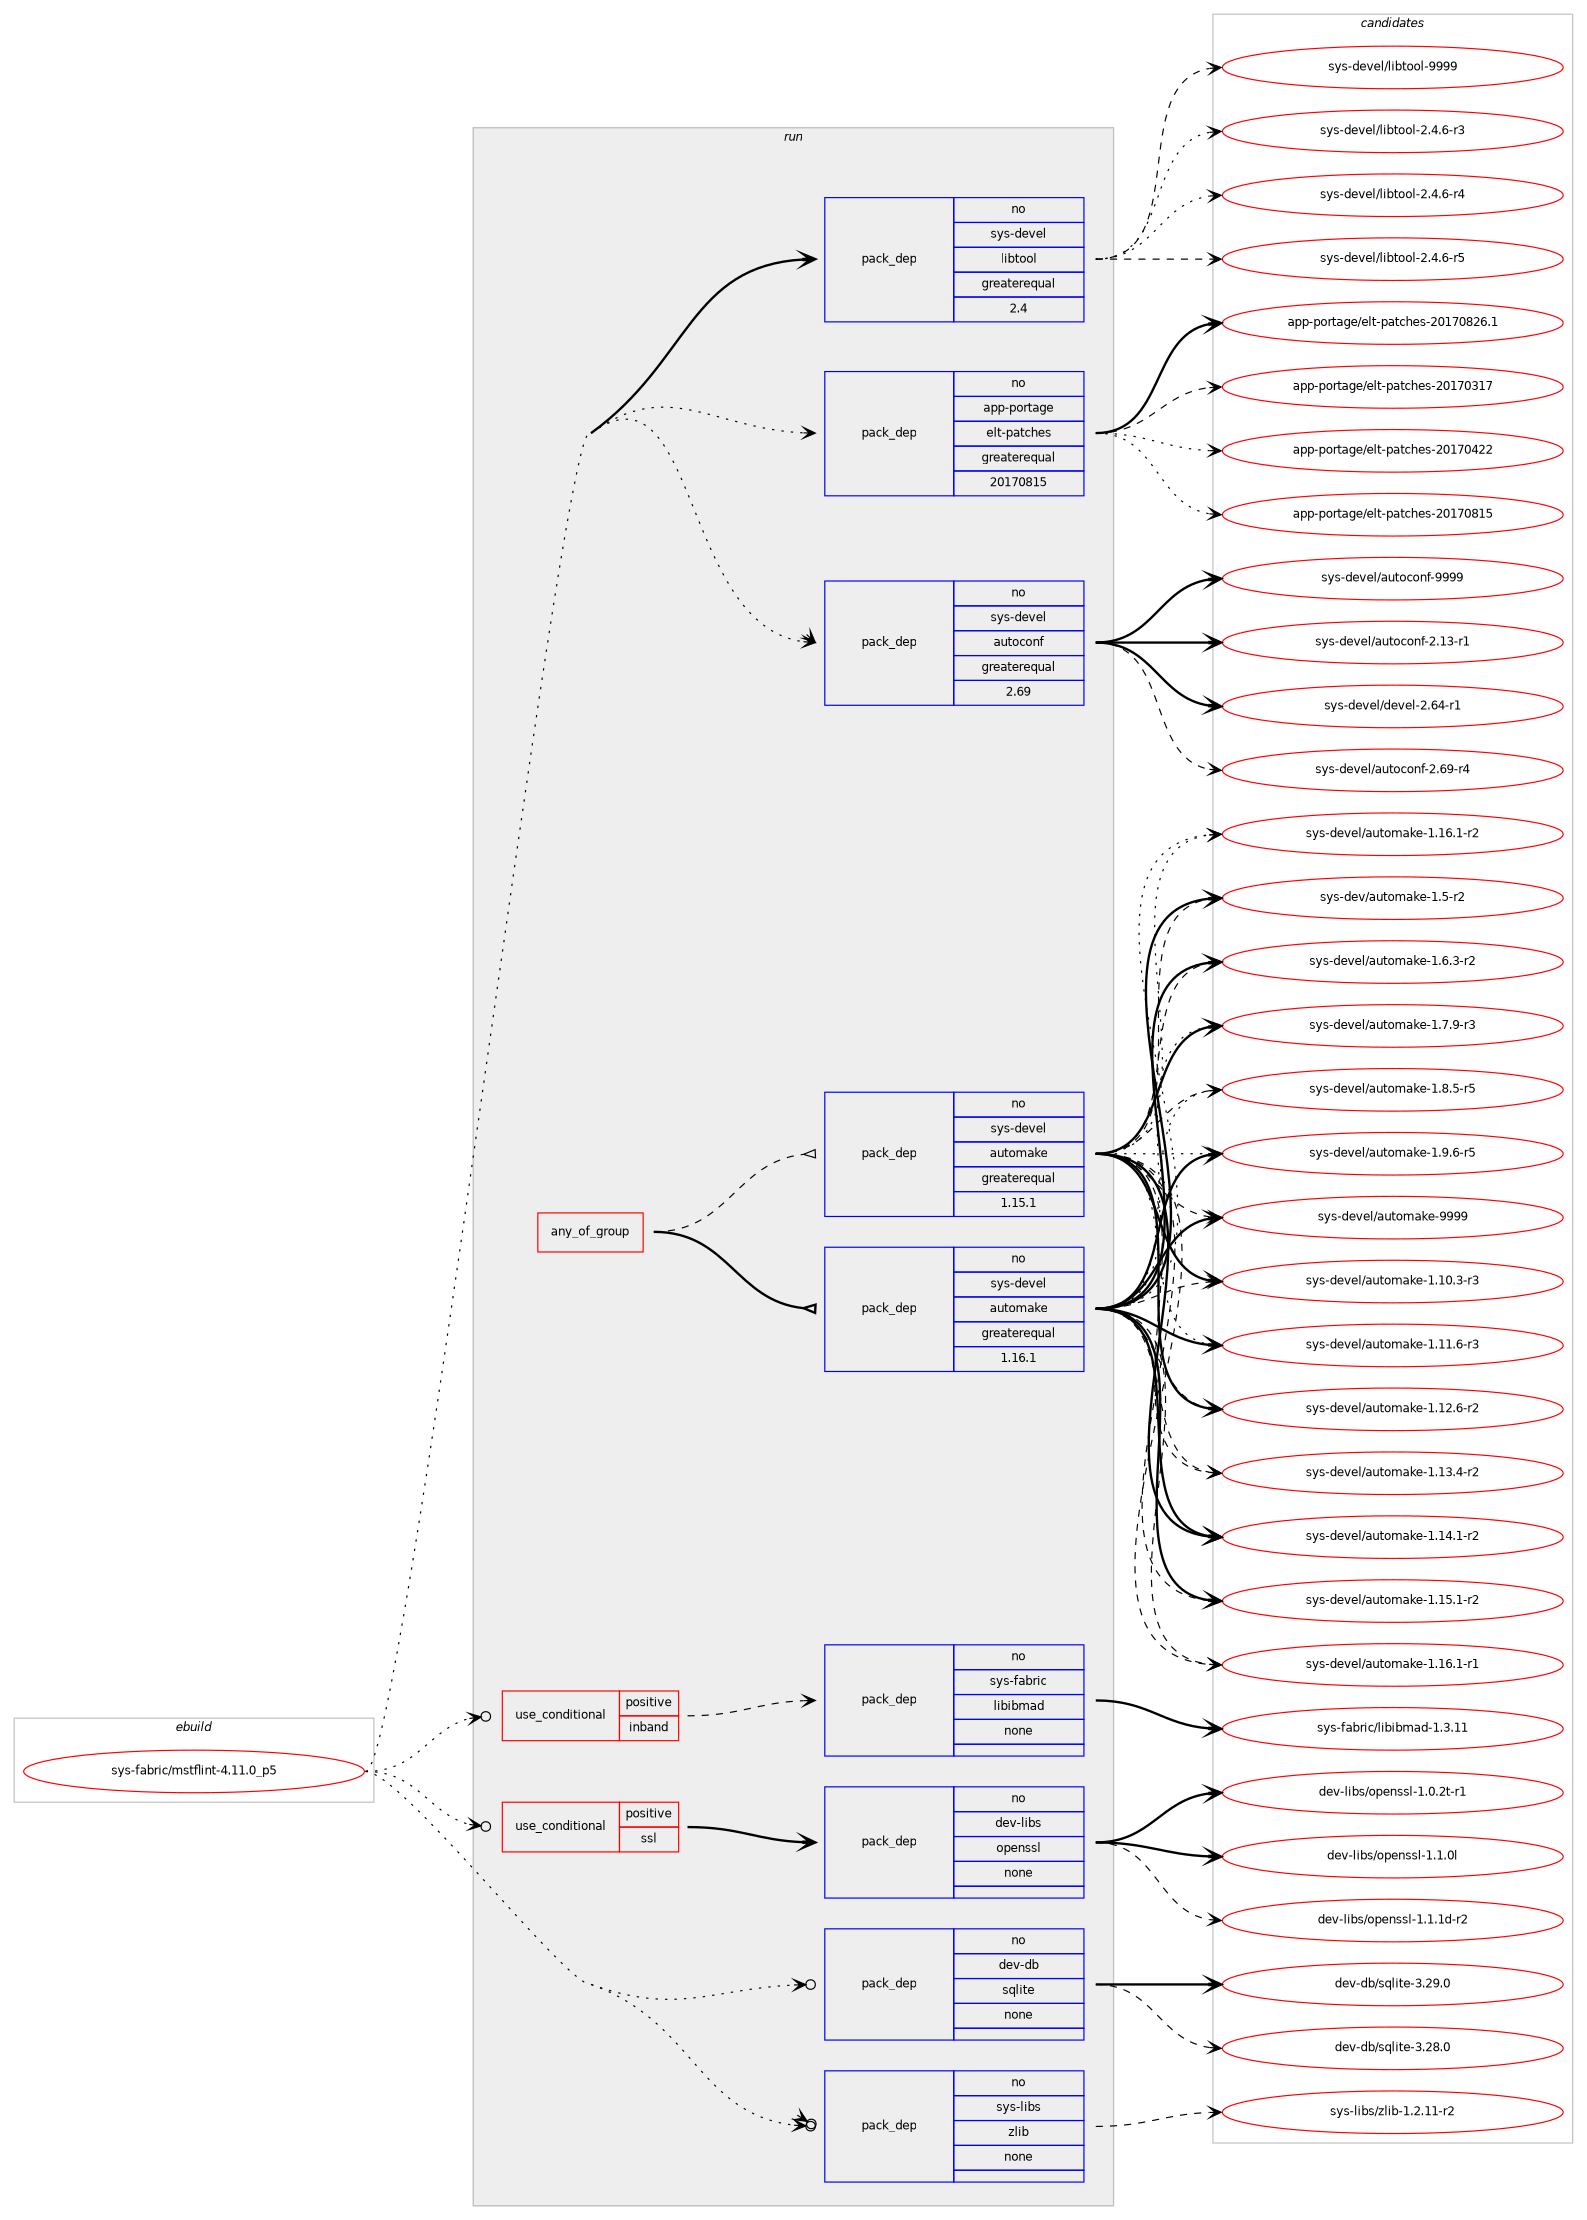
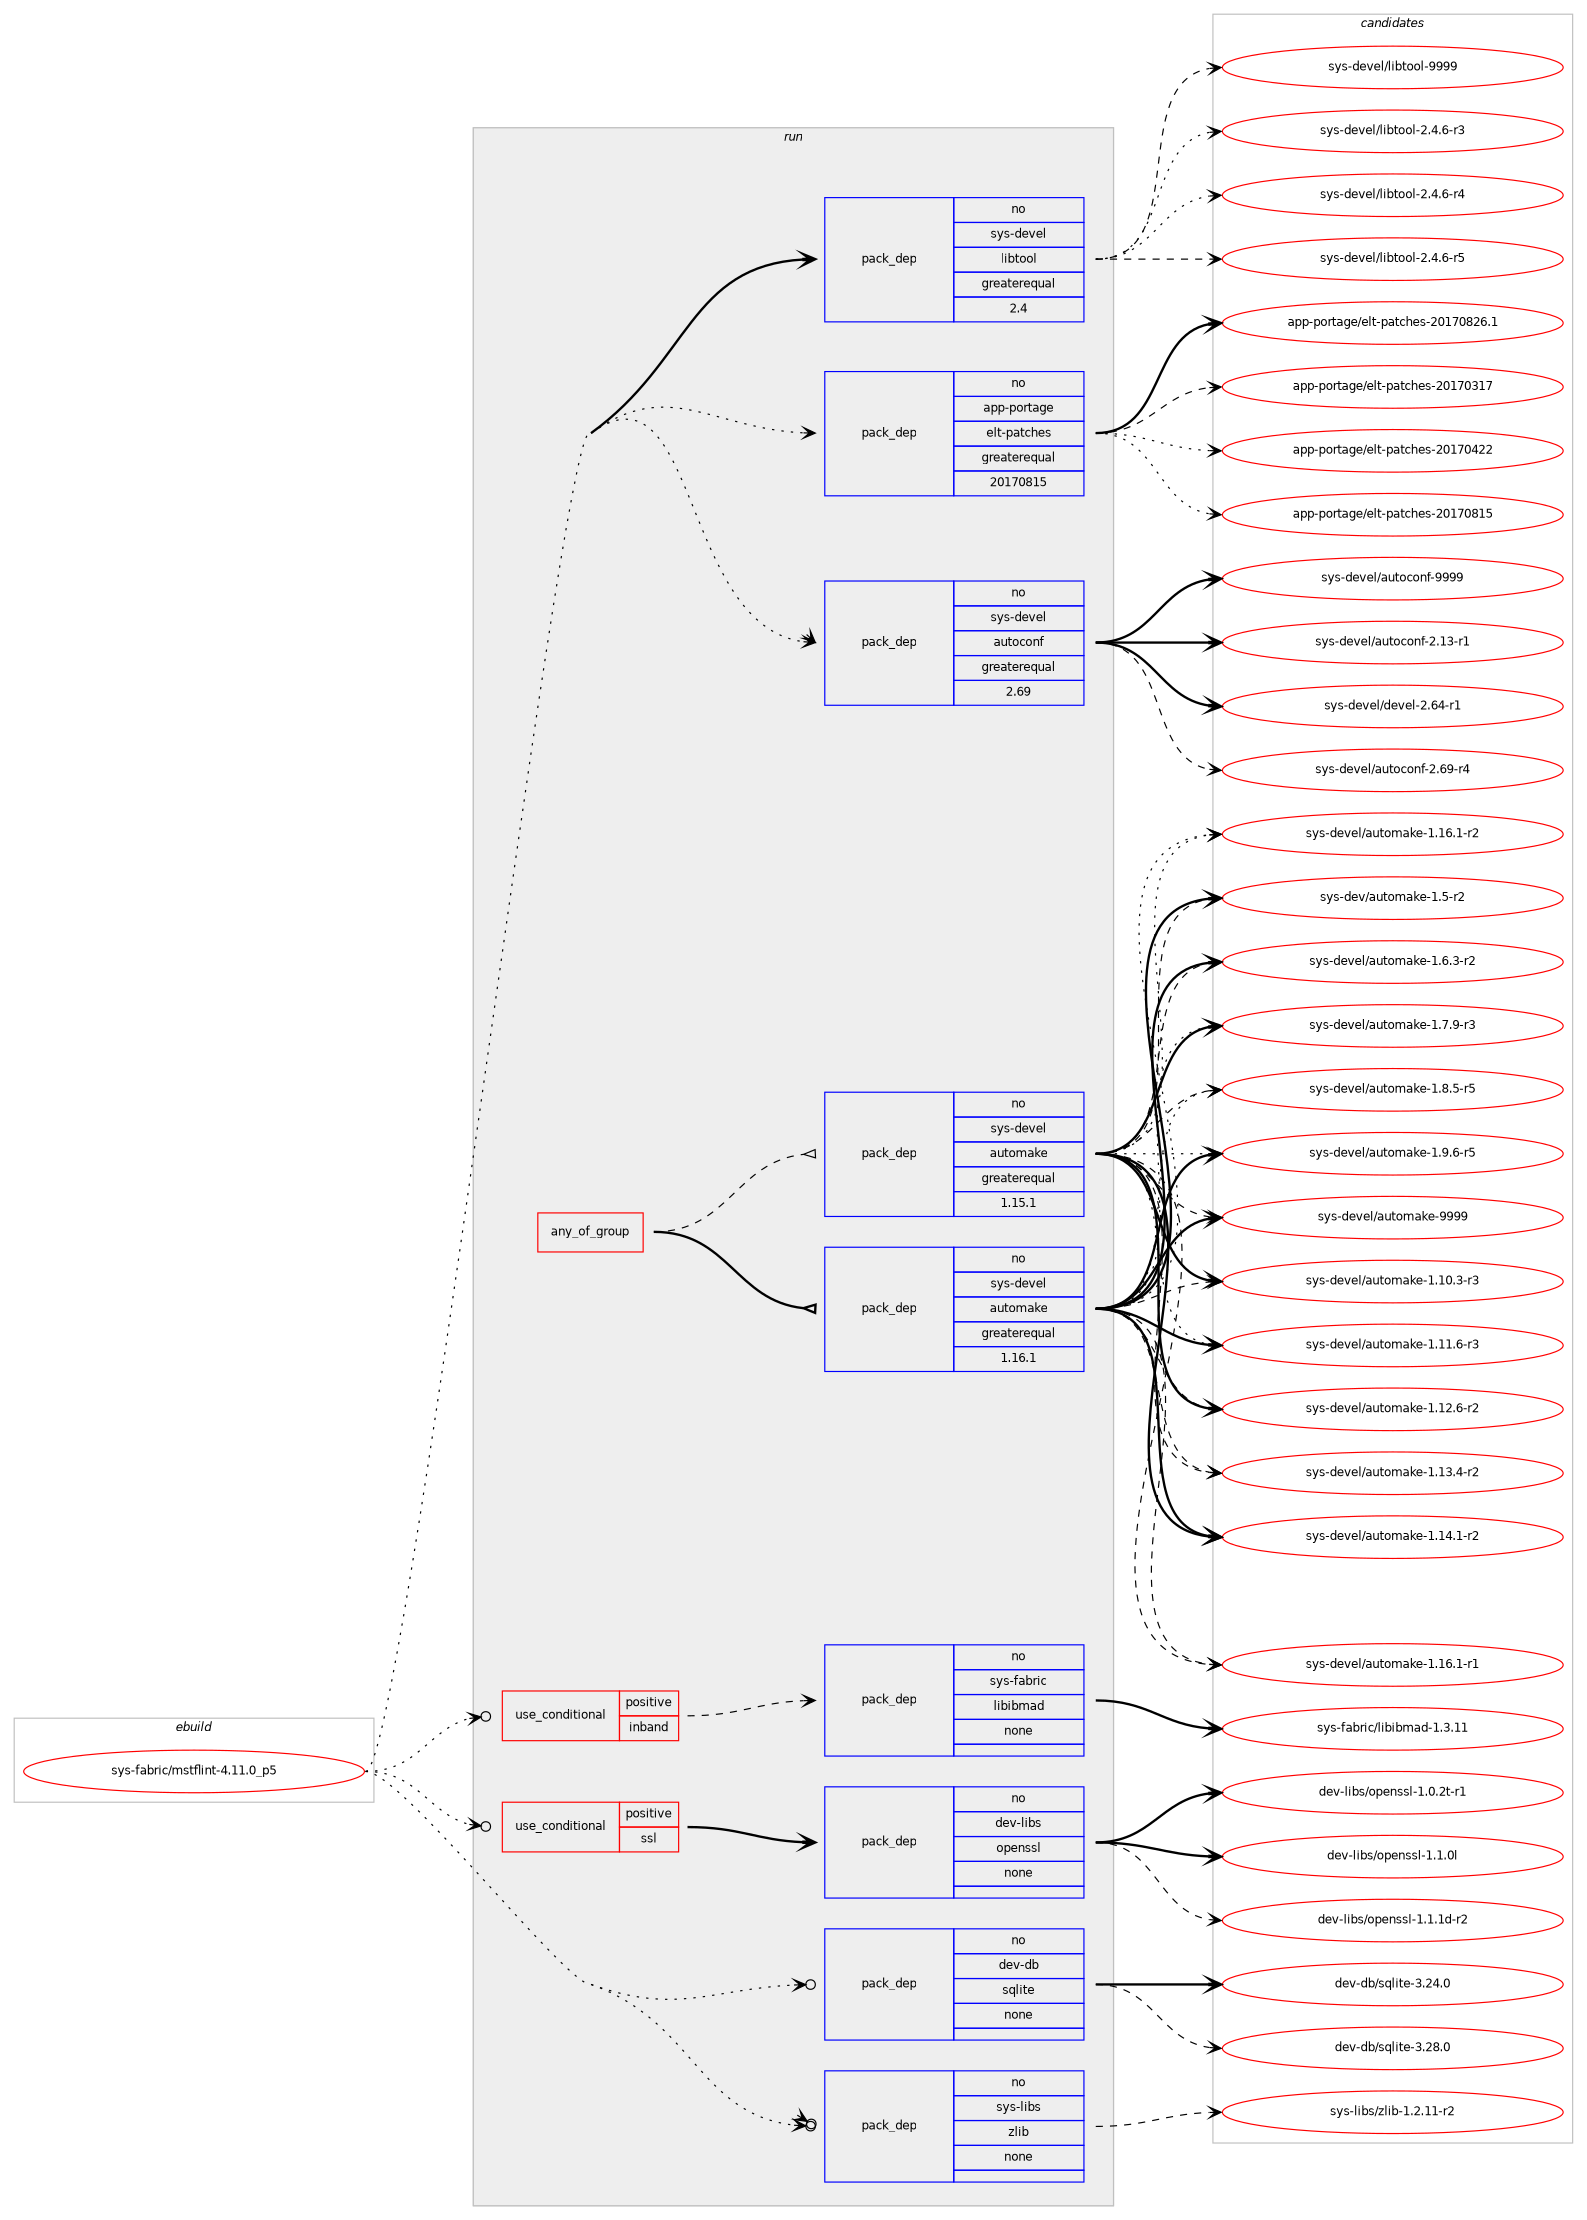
(1393, 1601) -> none
(1393, 1984) -> (1393, 1984)
